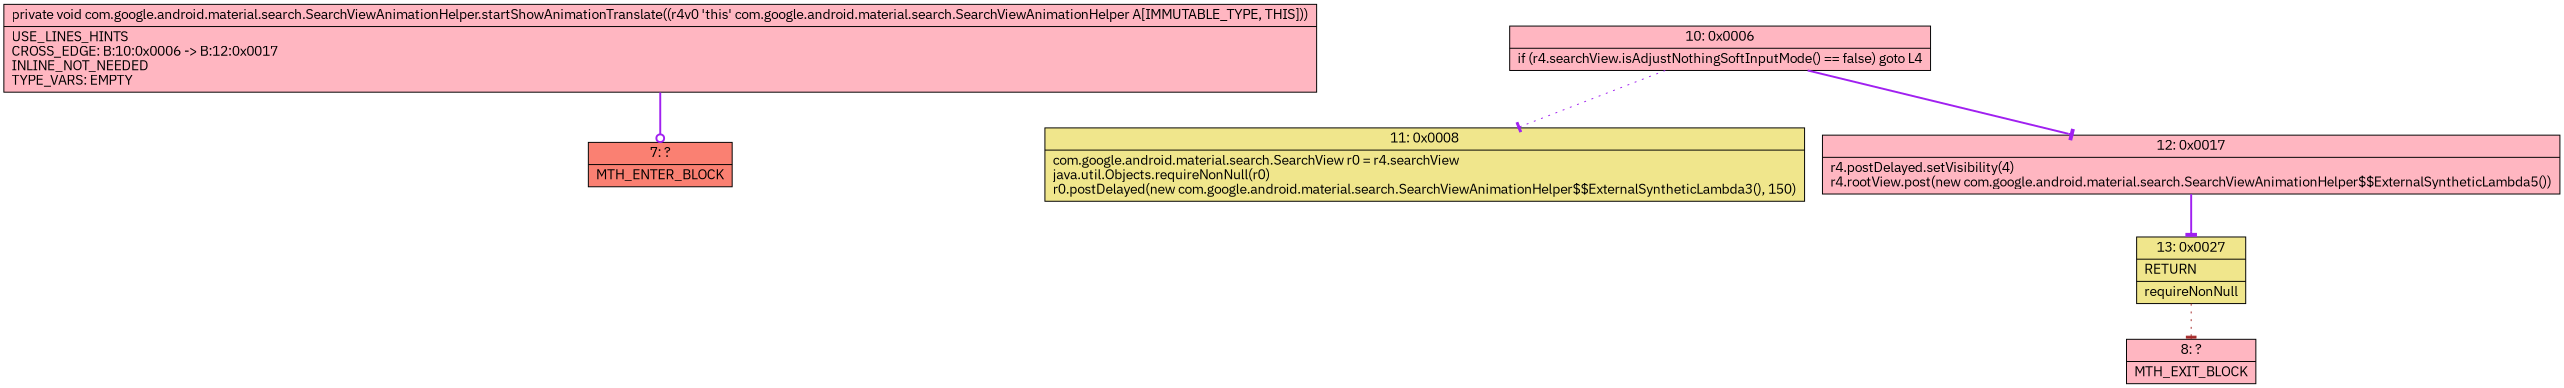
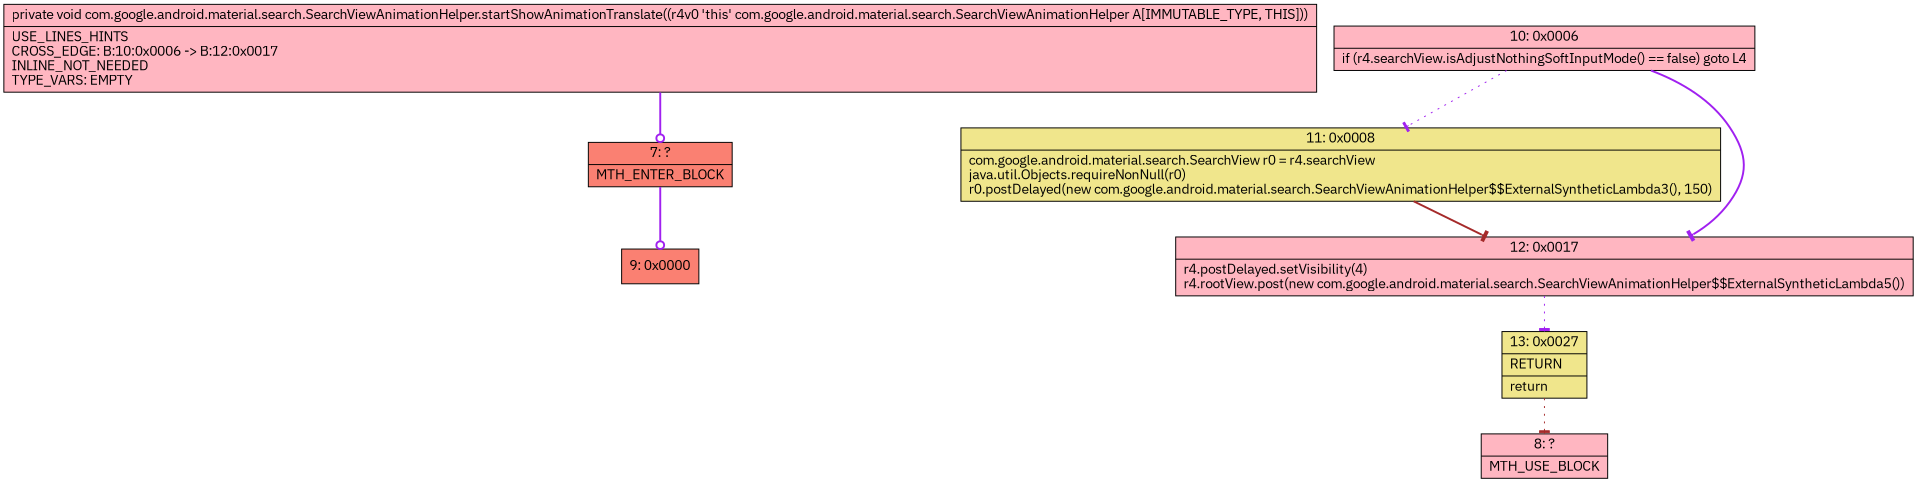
(2191, 213) -> (1544, 311)
none -> (1448, 218)
none -> (660, 266)
(2191, 292) -> (1529, 387)
(2191, 372) -> (1544, 467)
